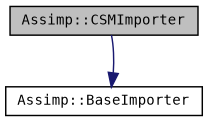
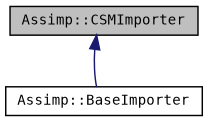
(114, 54) -> (95, 68)
